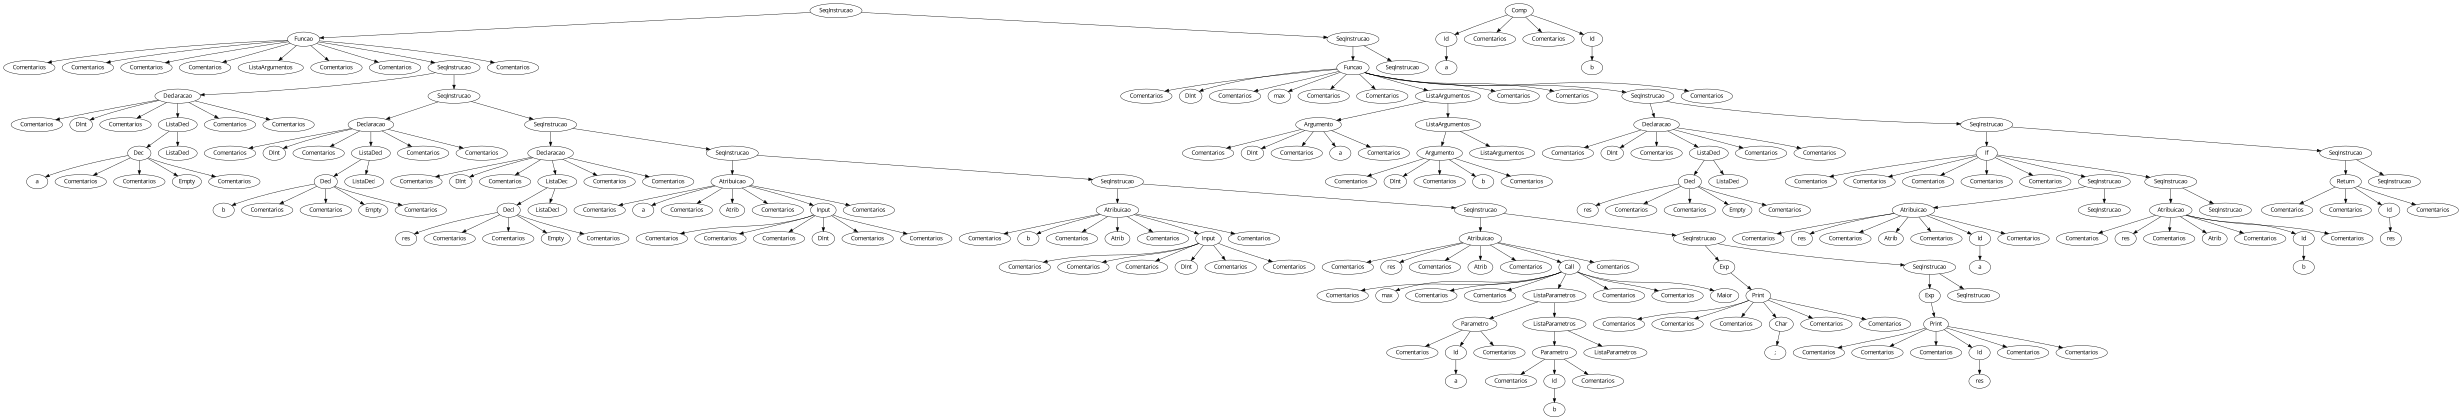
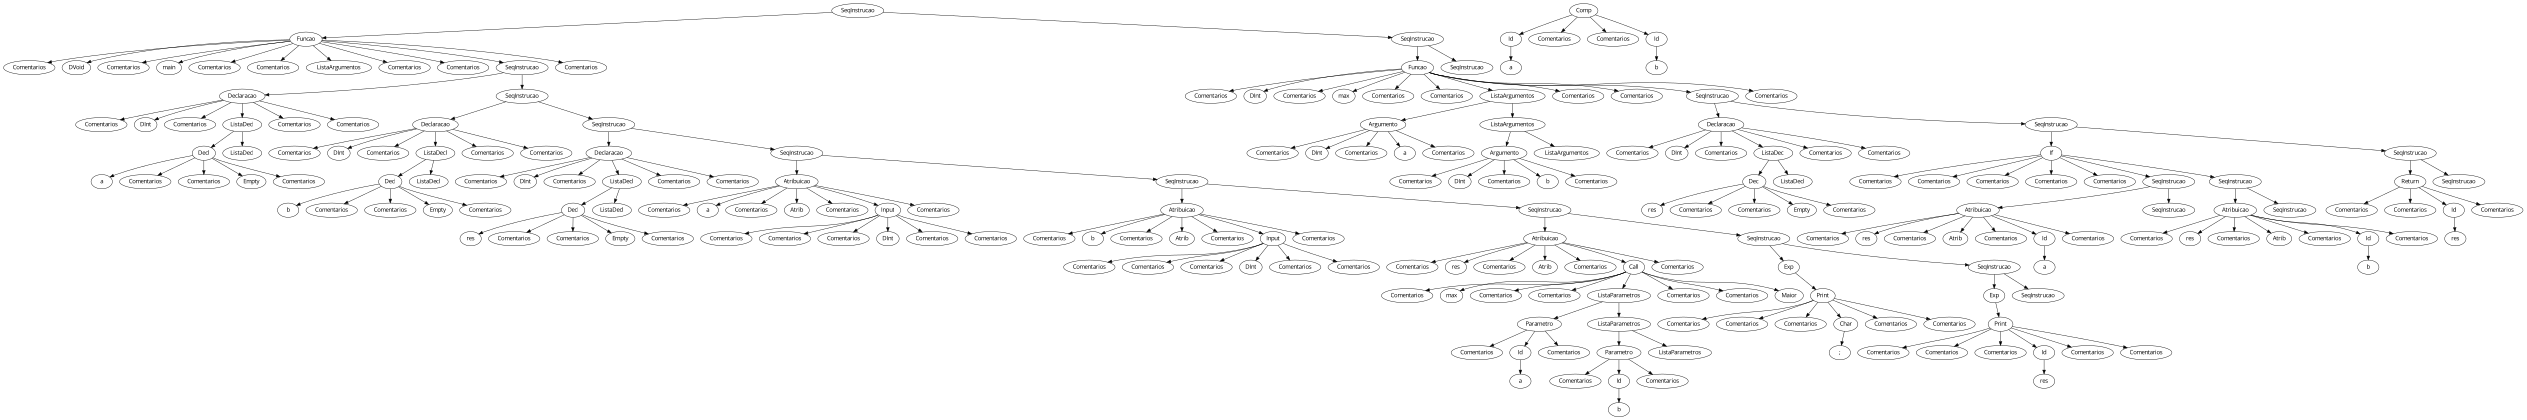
none -> (76, 68)
none -> (169, 68)
